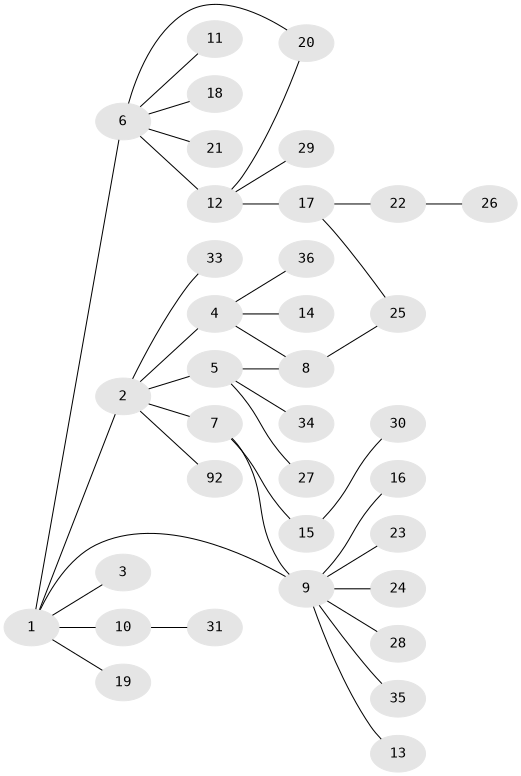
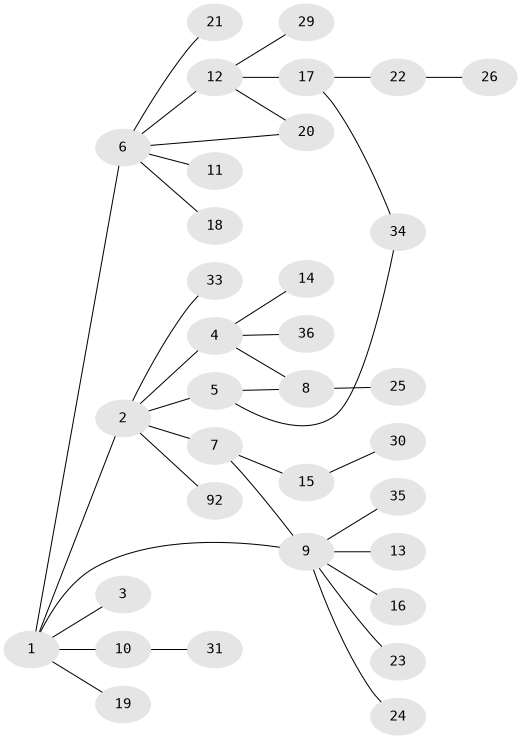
(355, 257) -> (361, 151)
(306, 479) -> none
(398, 644) -> none
